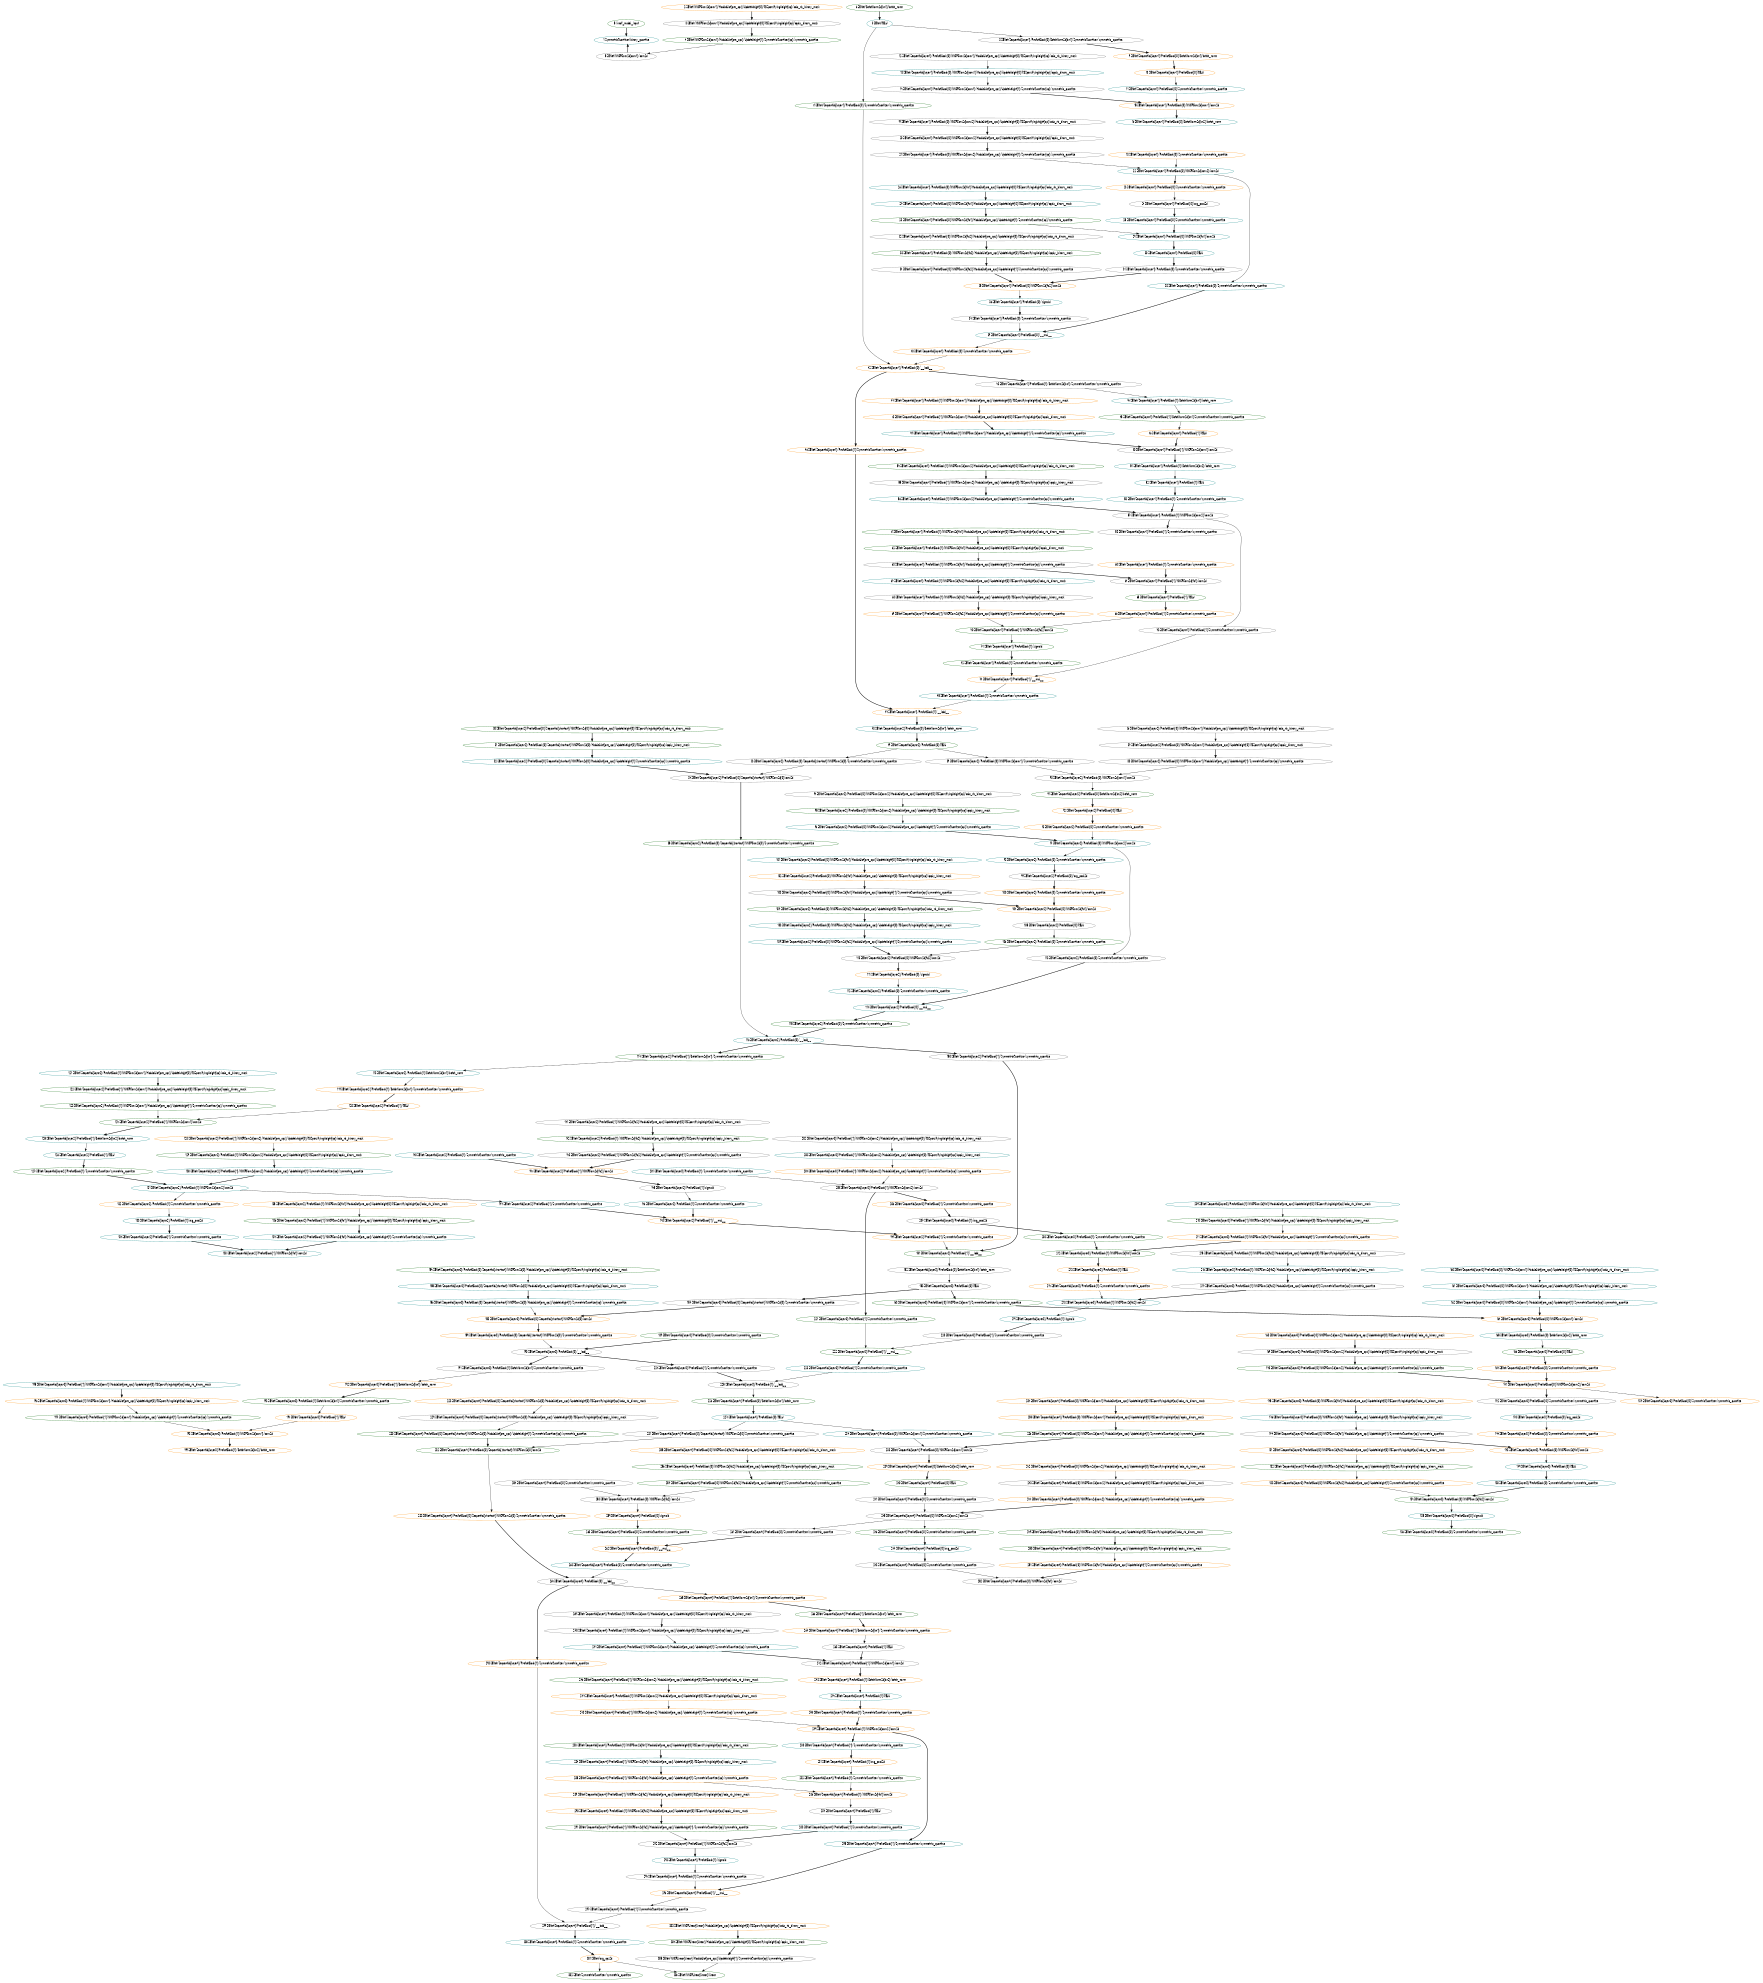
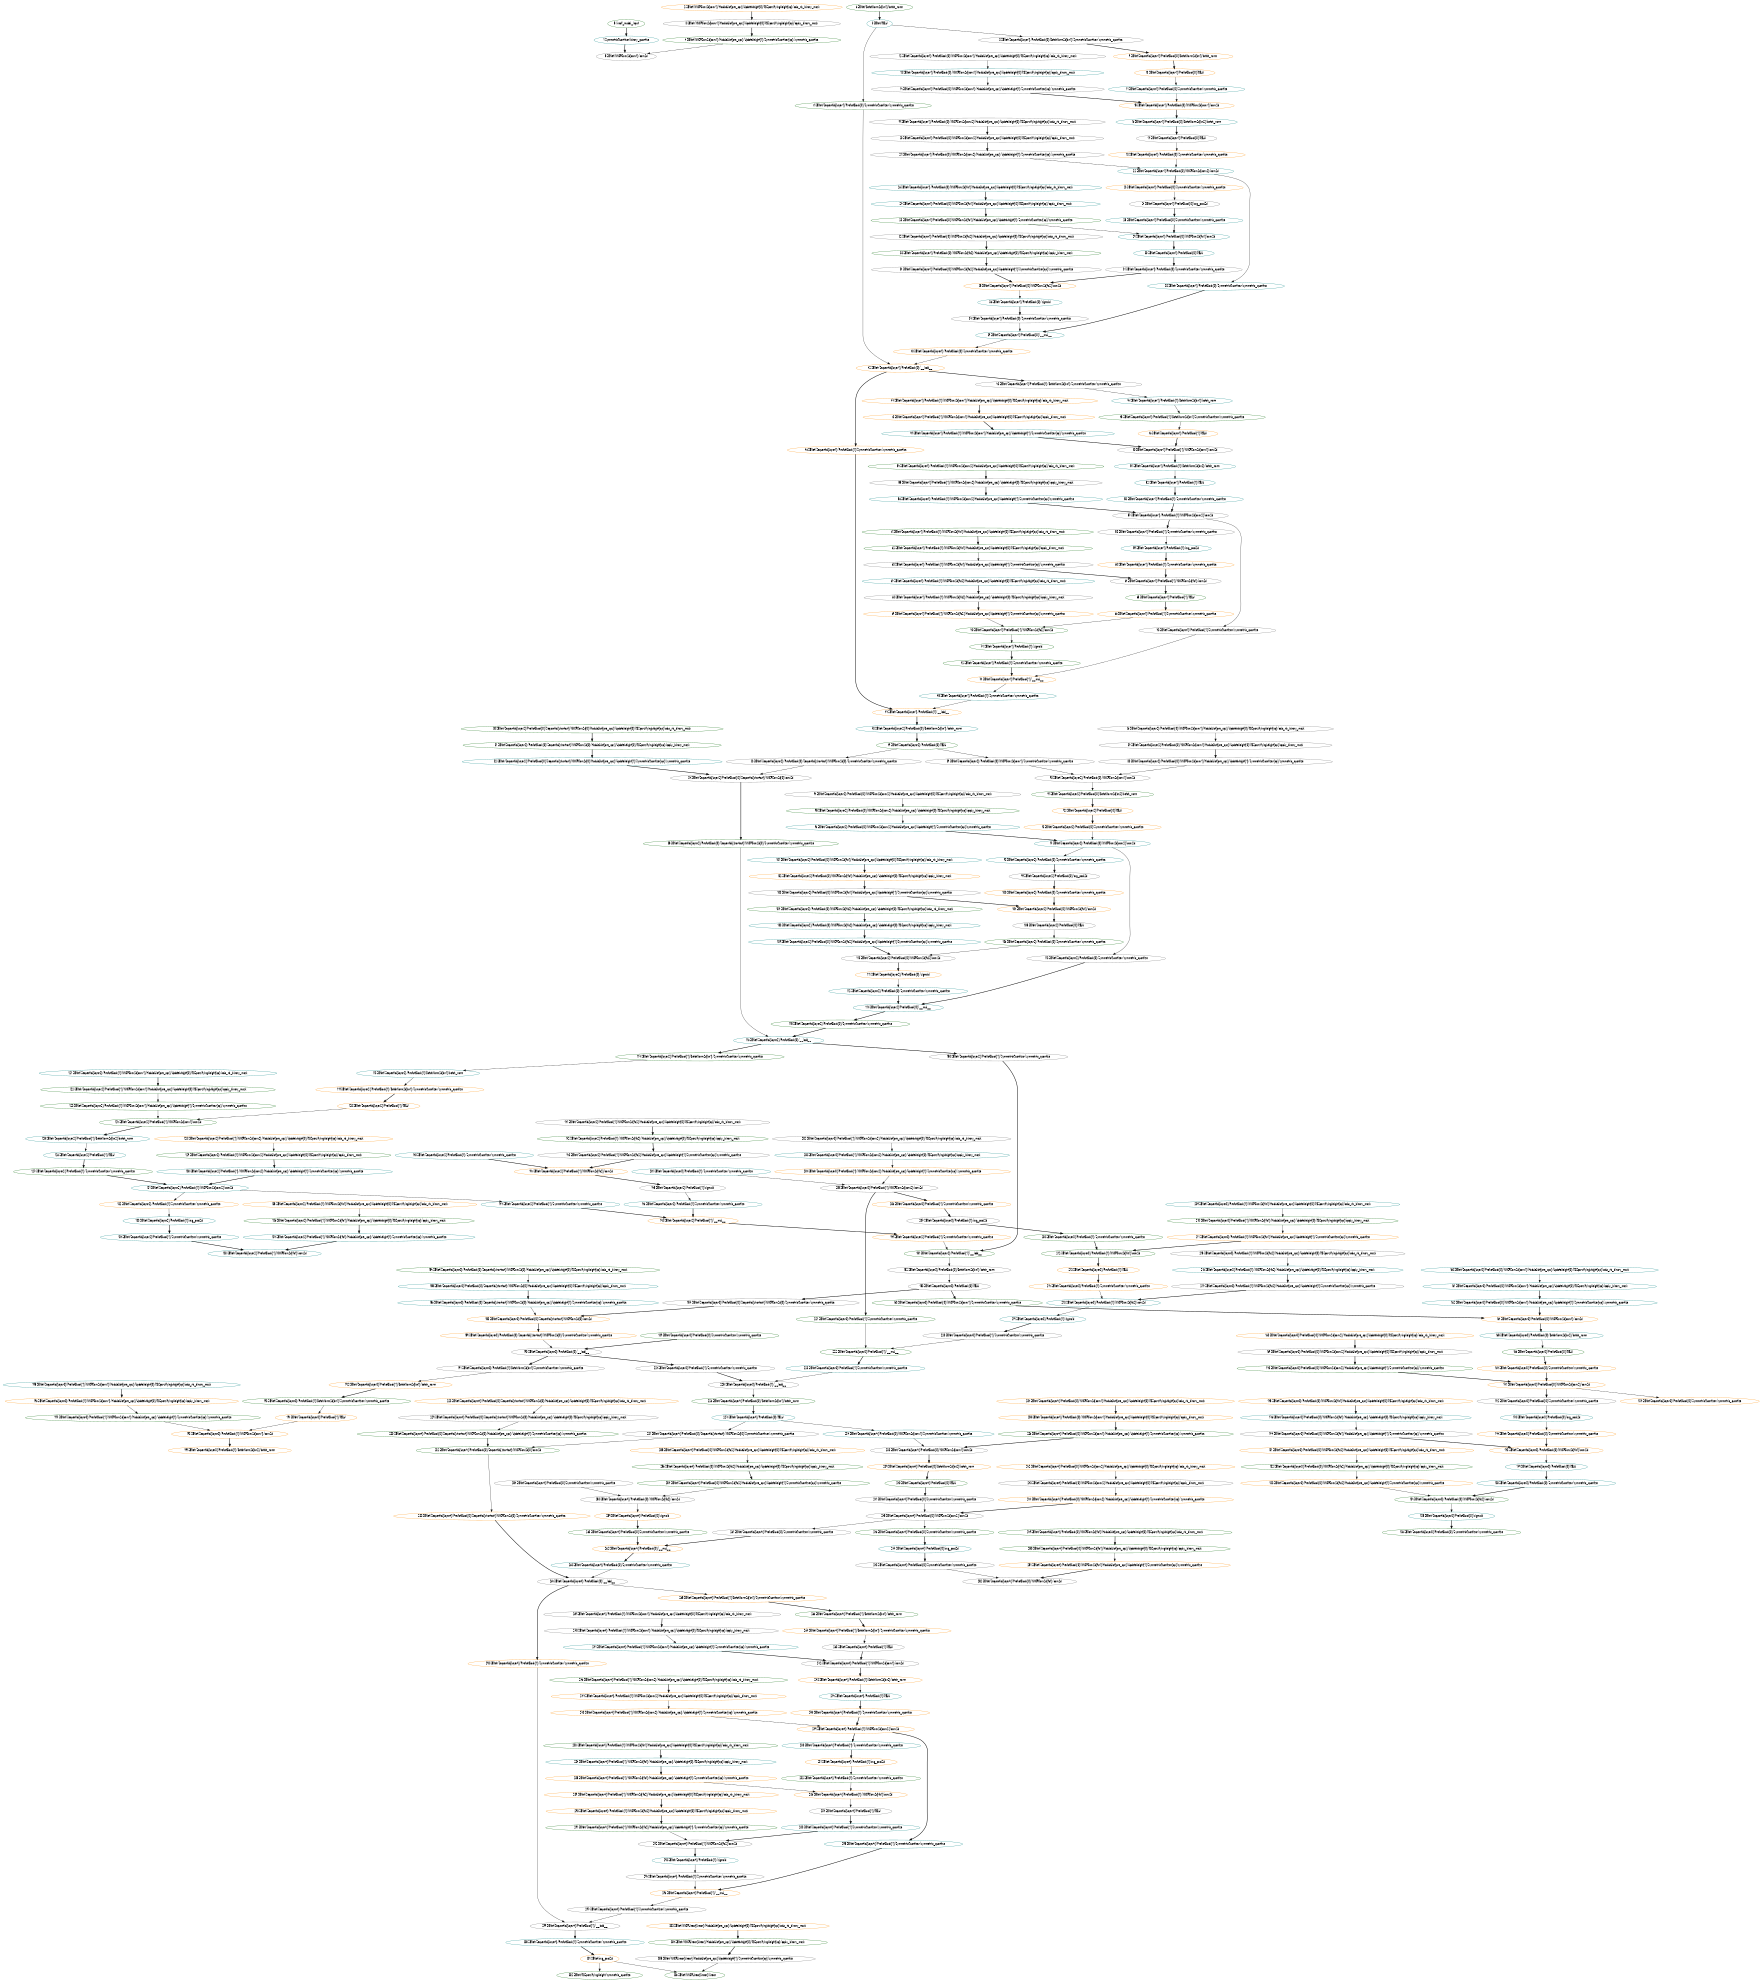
(628, 49) -> (625, 47)
none -> (1177, 138)
none -> (1166, 548)
(600, 1959) -> (600, 1959)
(600, 1975) -> (600, 1975)
